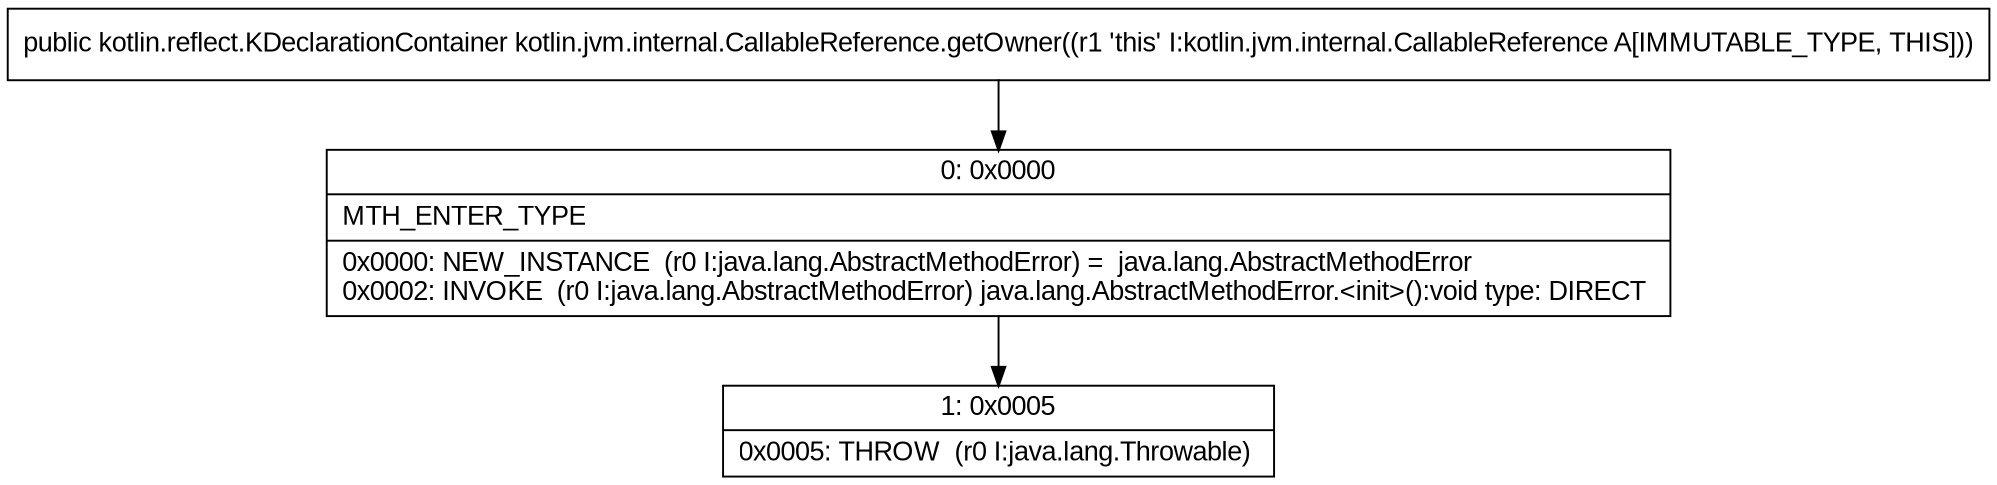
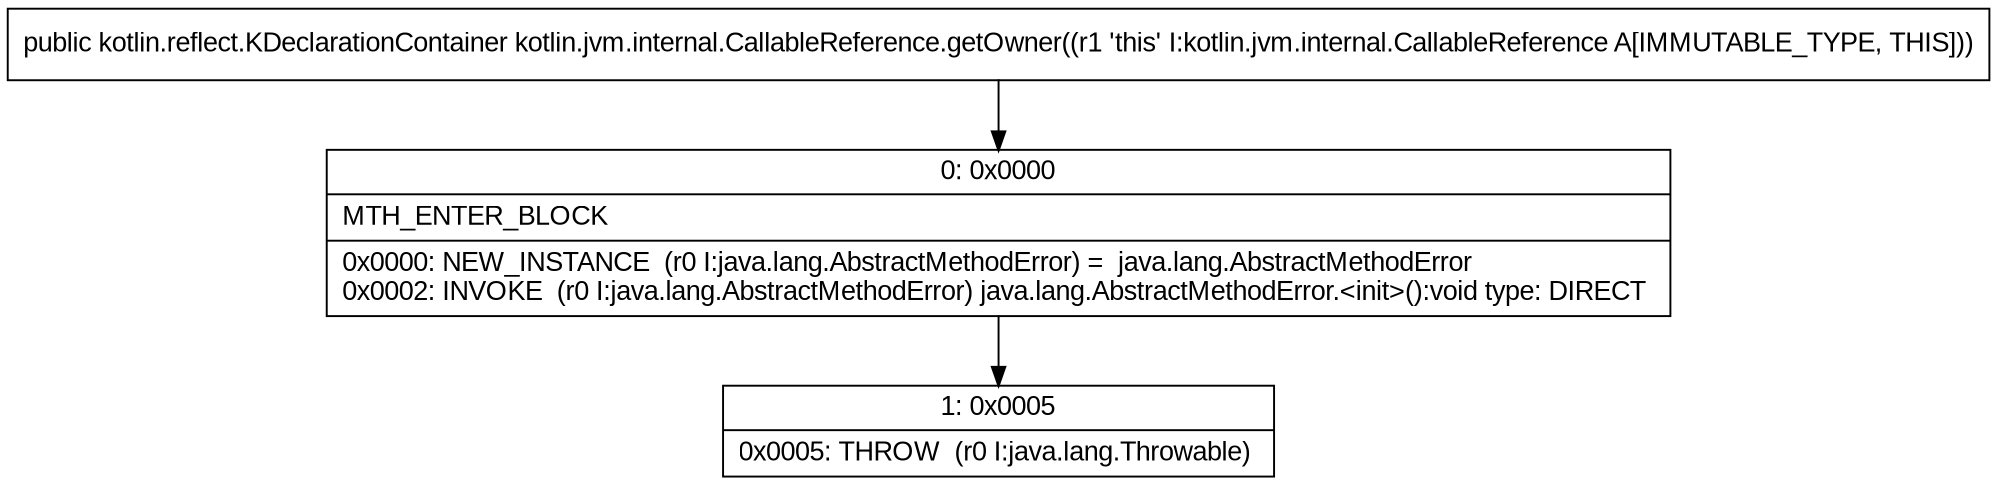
(465, 217) -> (476, 217)
